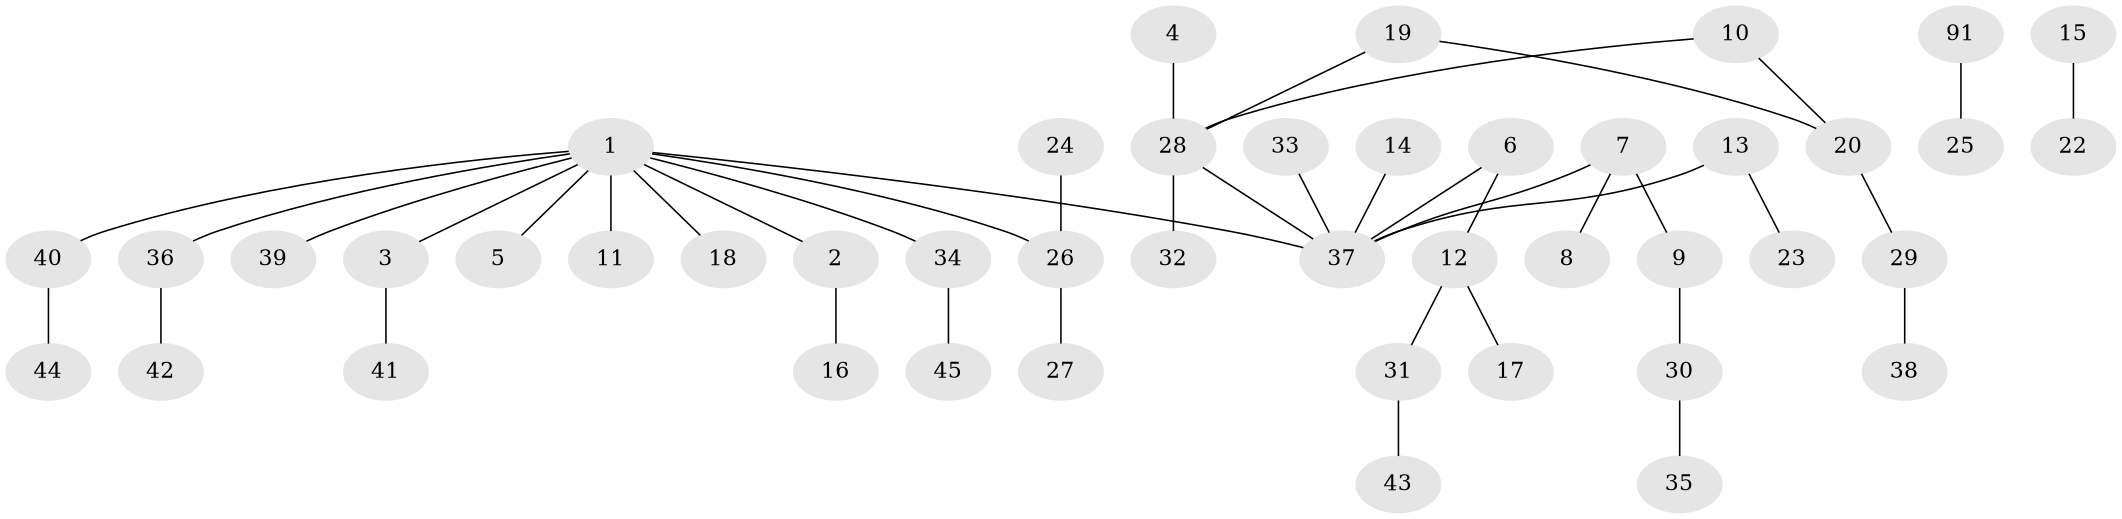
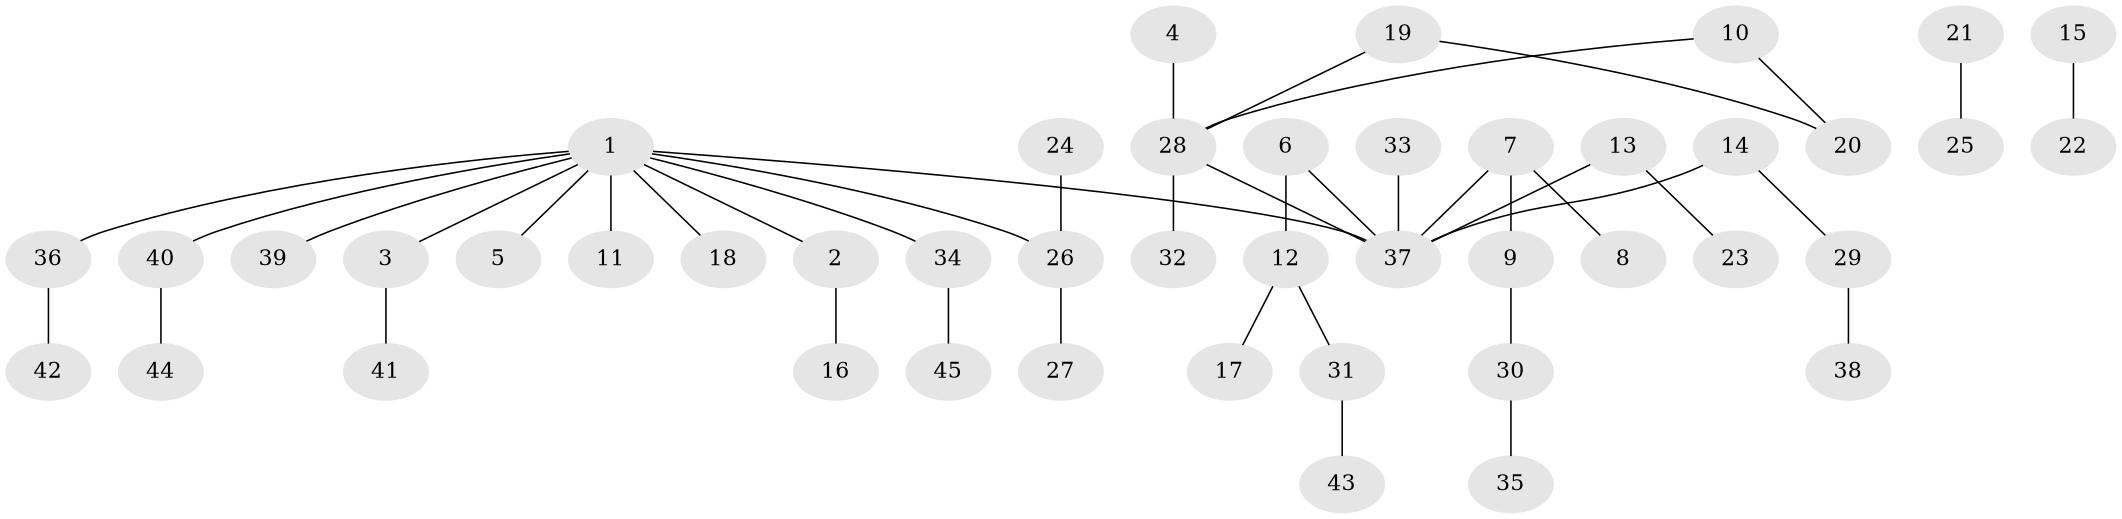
(1961, 34) -> (1961, 34)
(1877, 203) -> (1792, 203)
